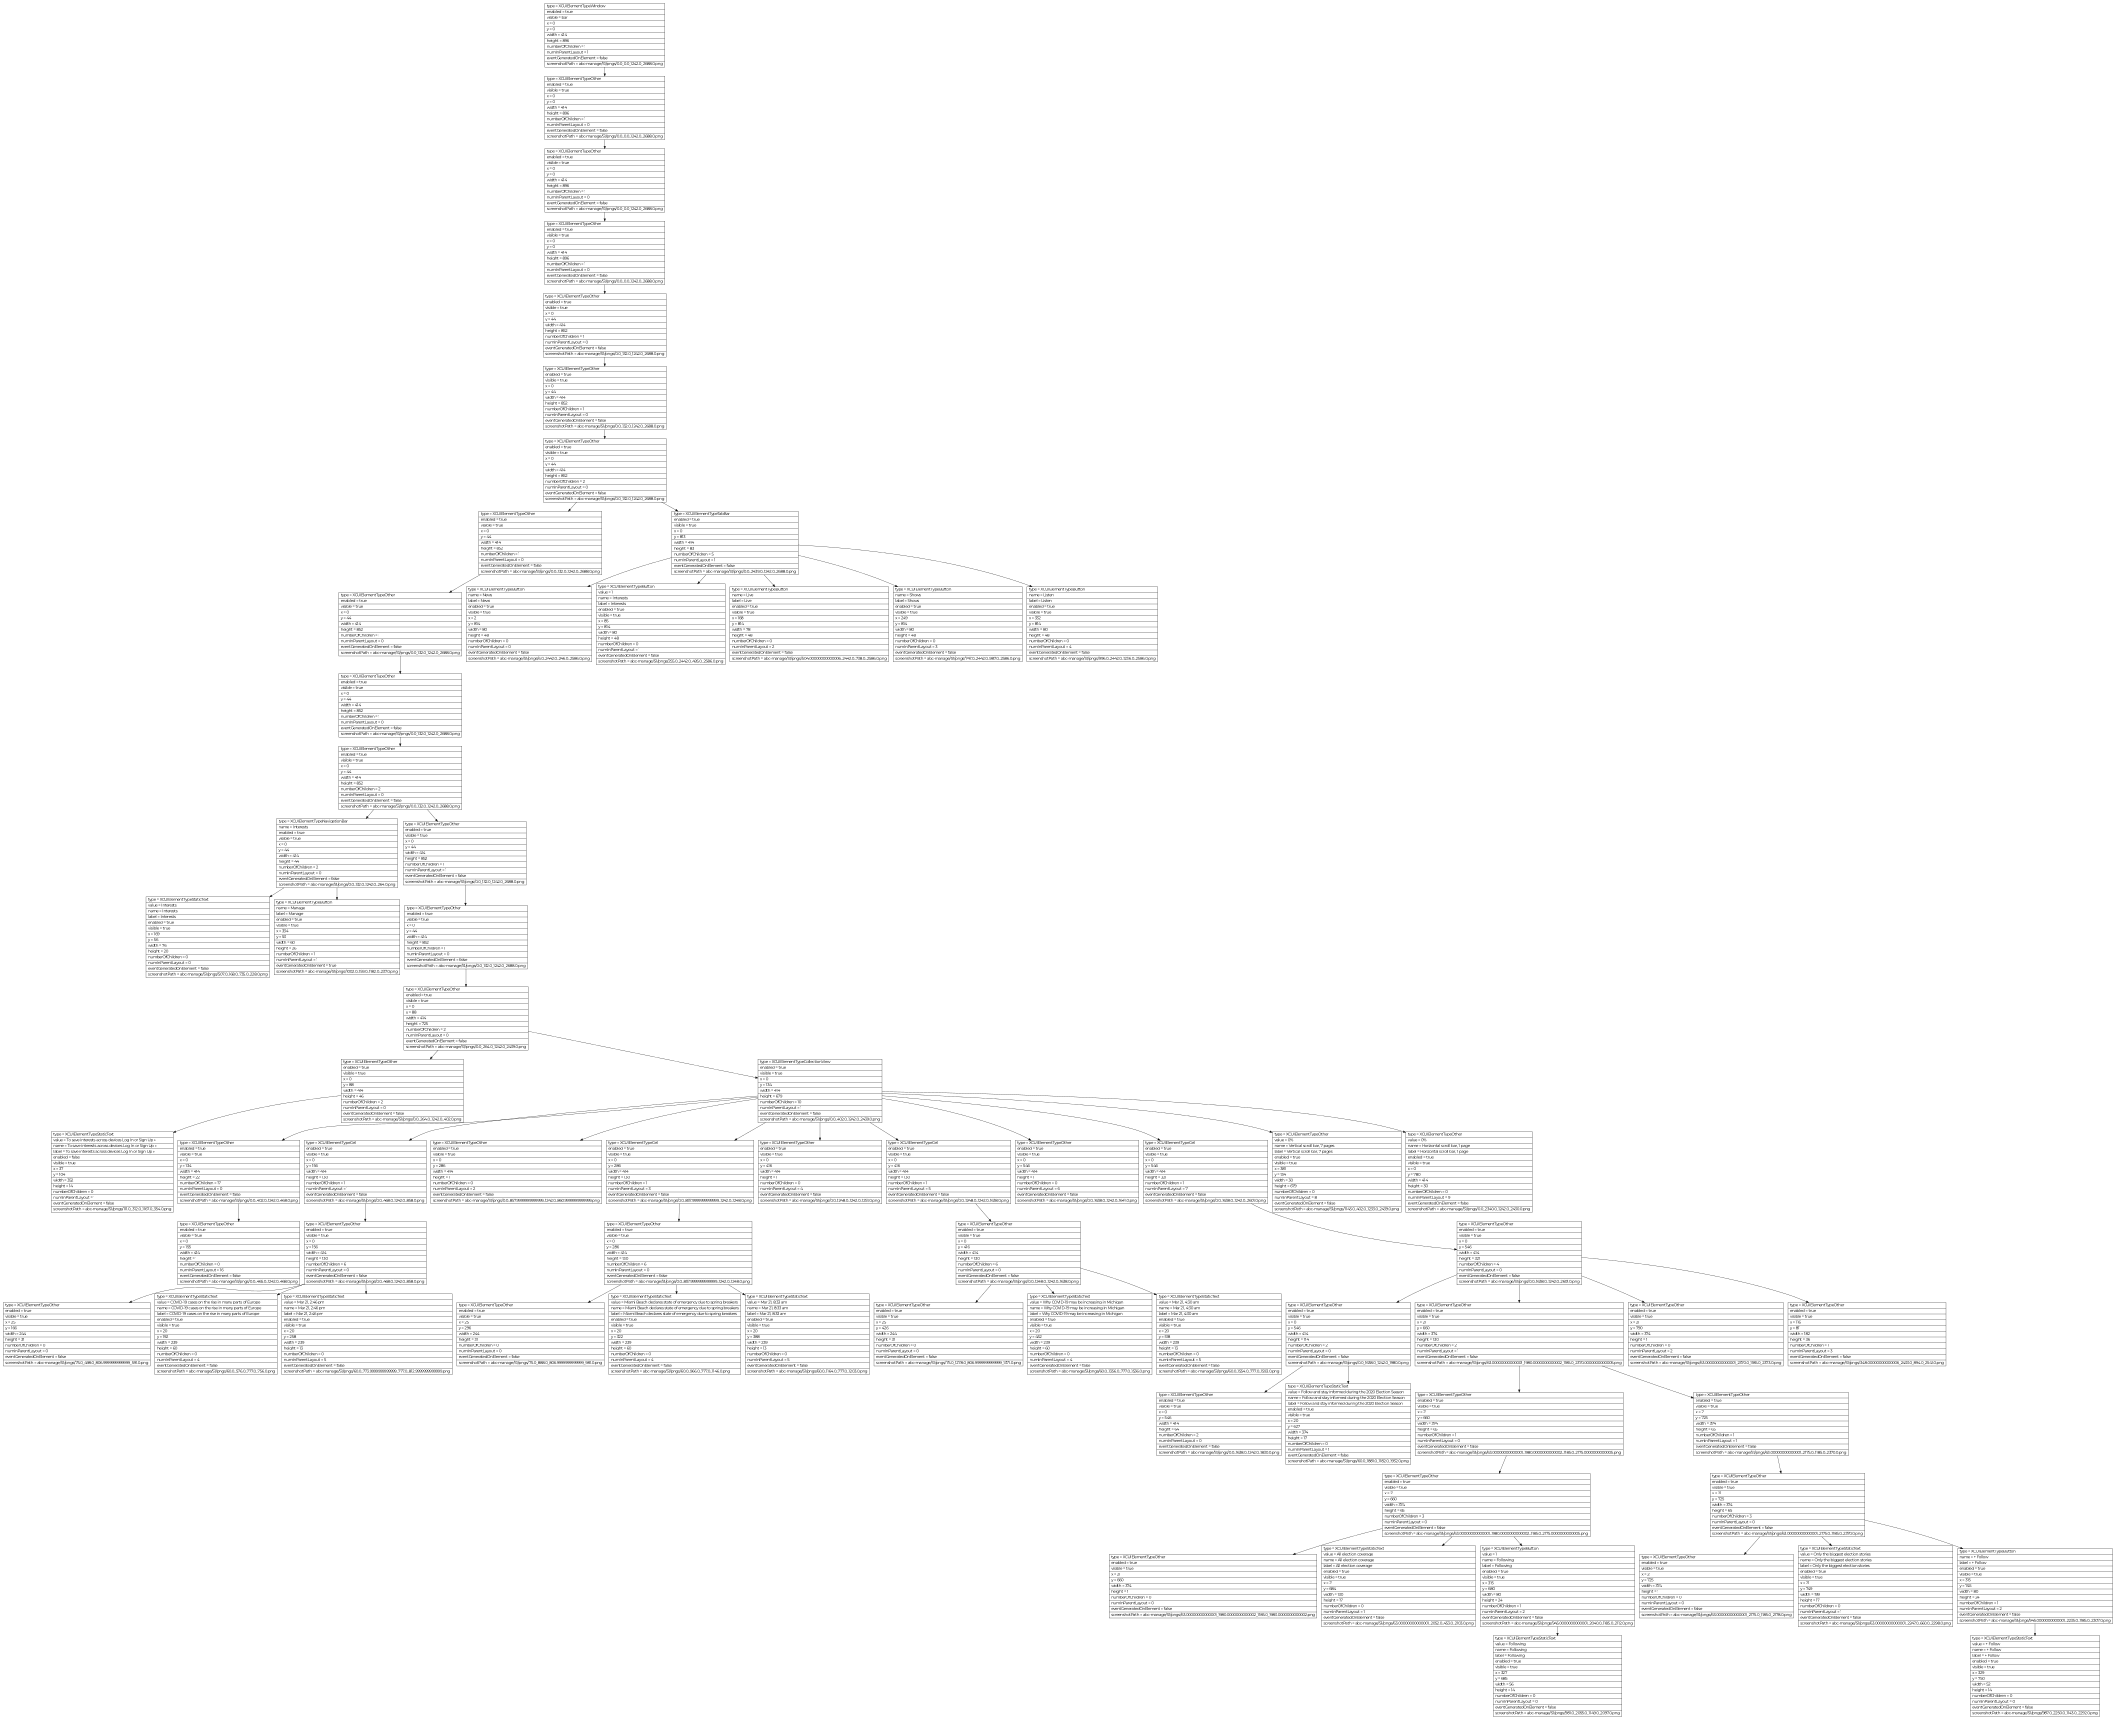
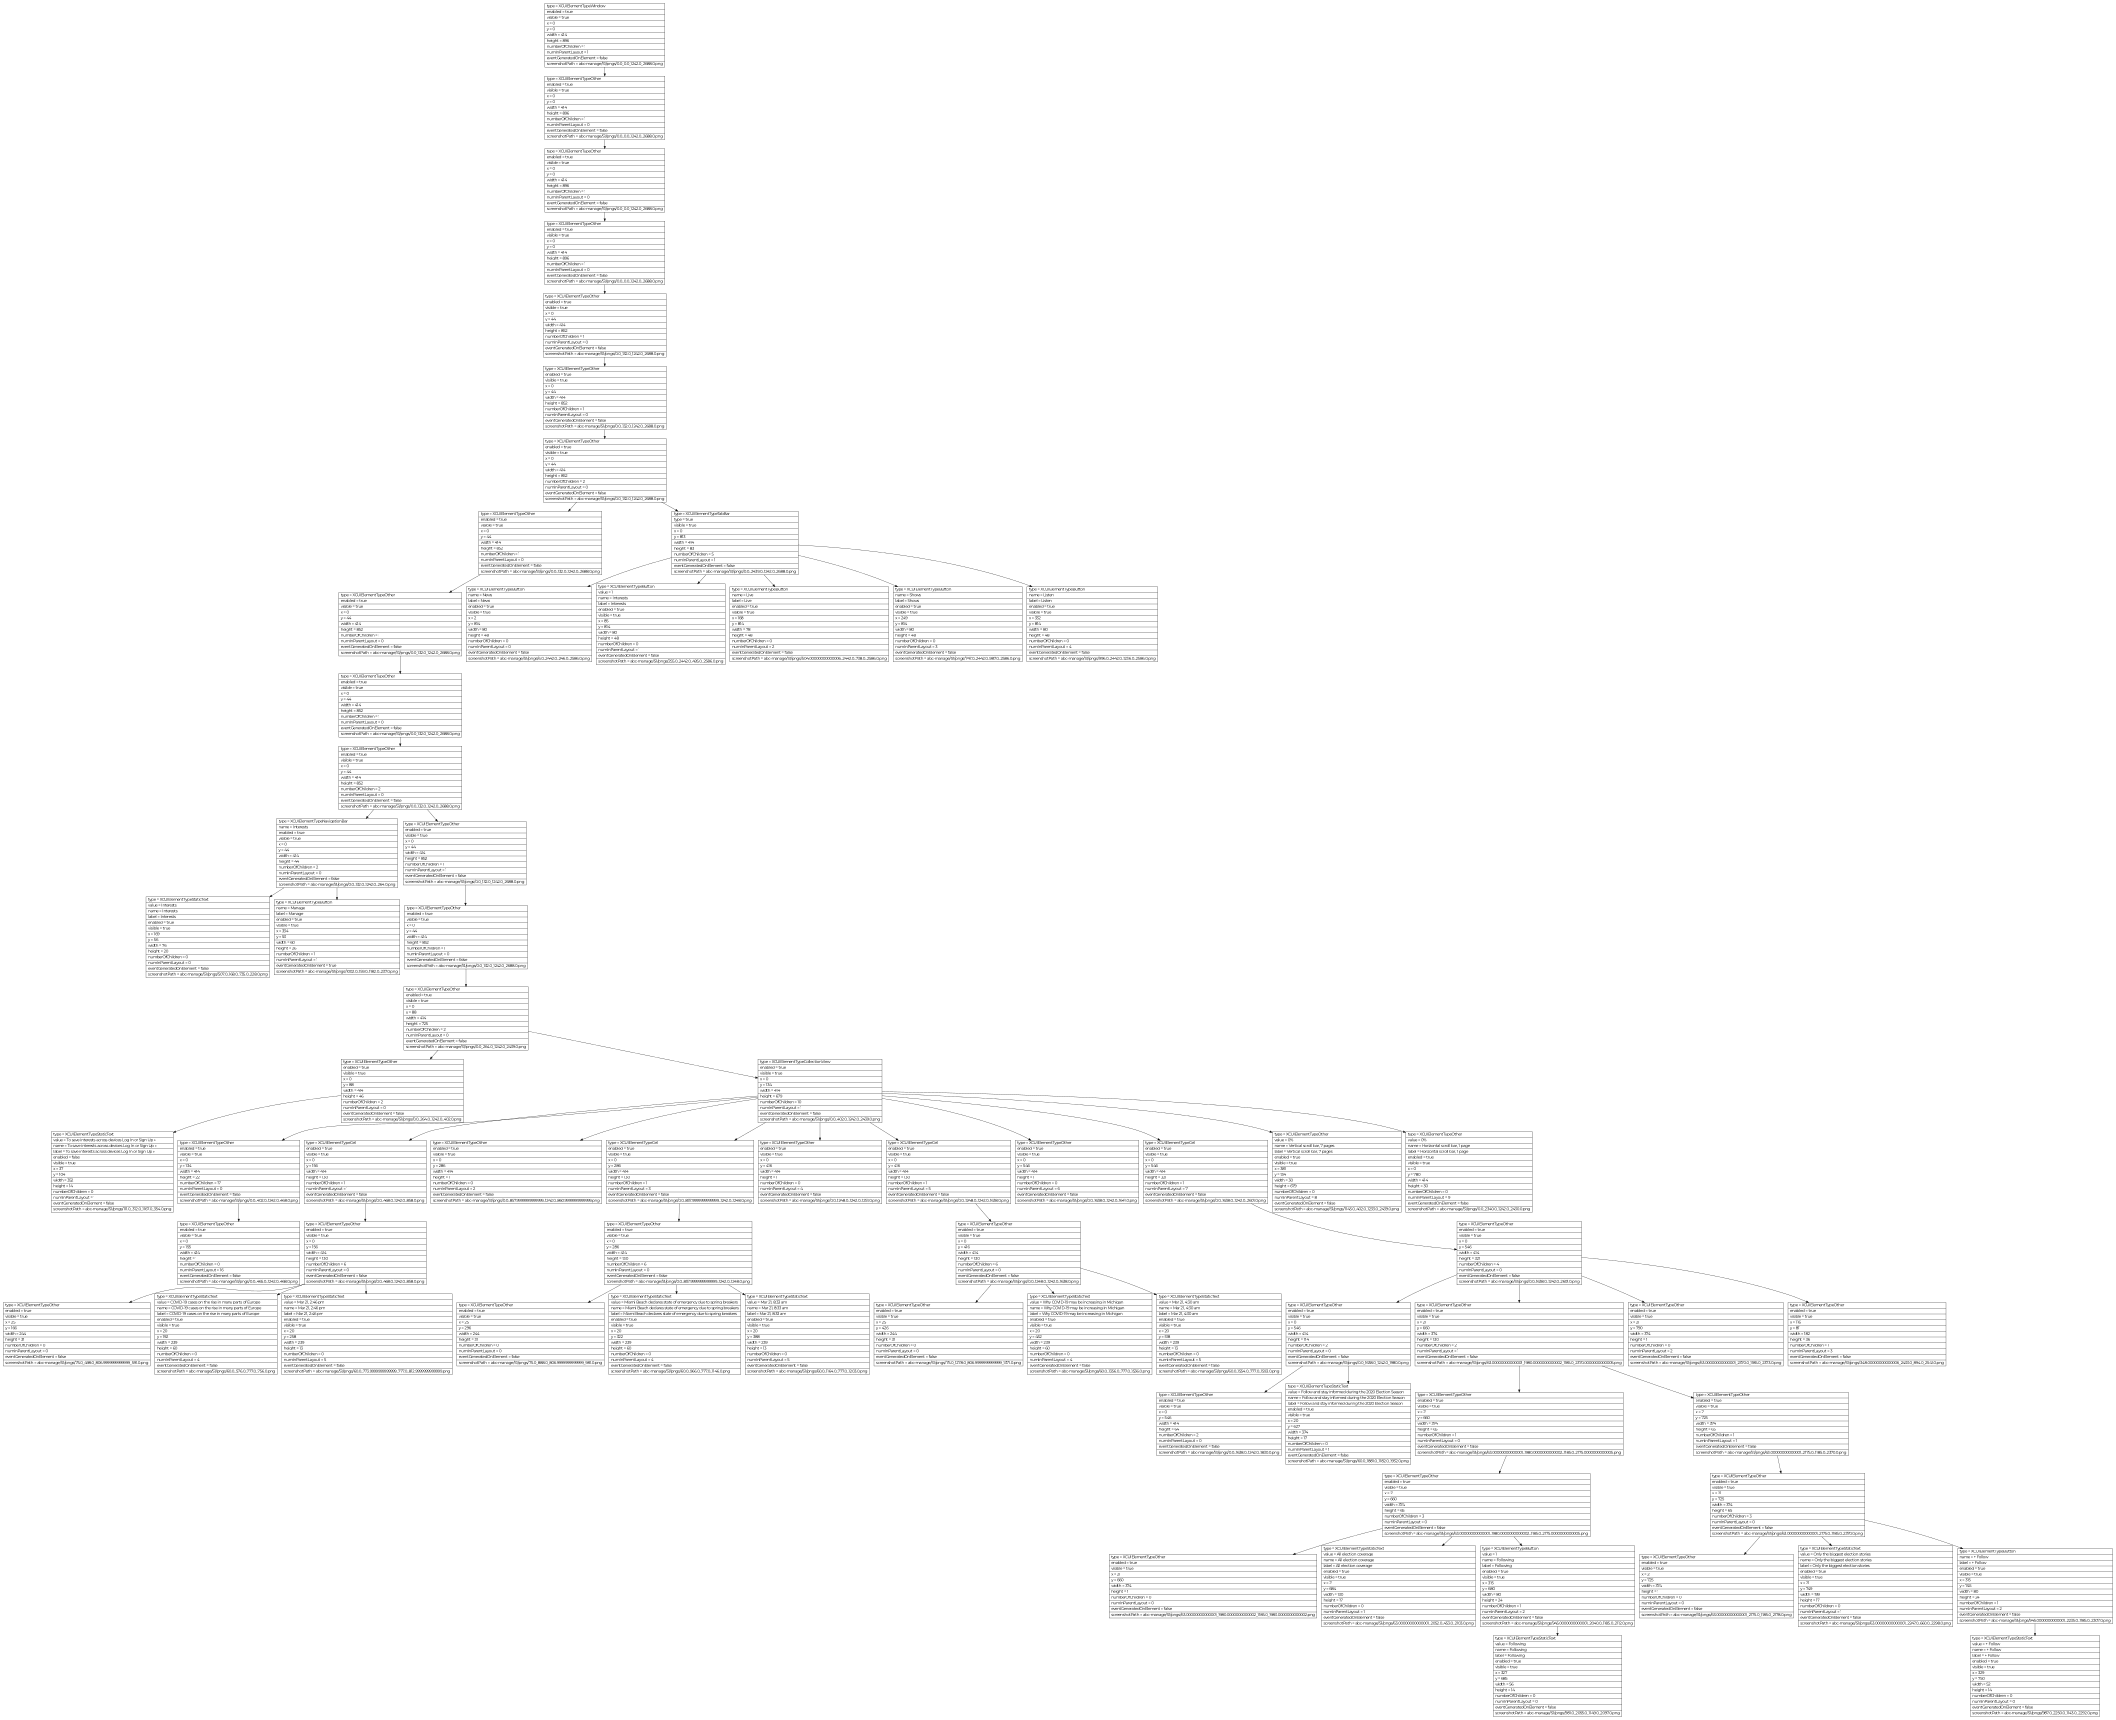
(557, 18) -> (558, 18)
(687, 520) -> (683, 520)
